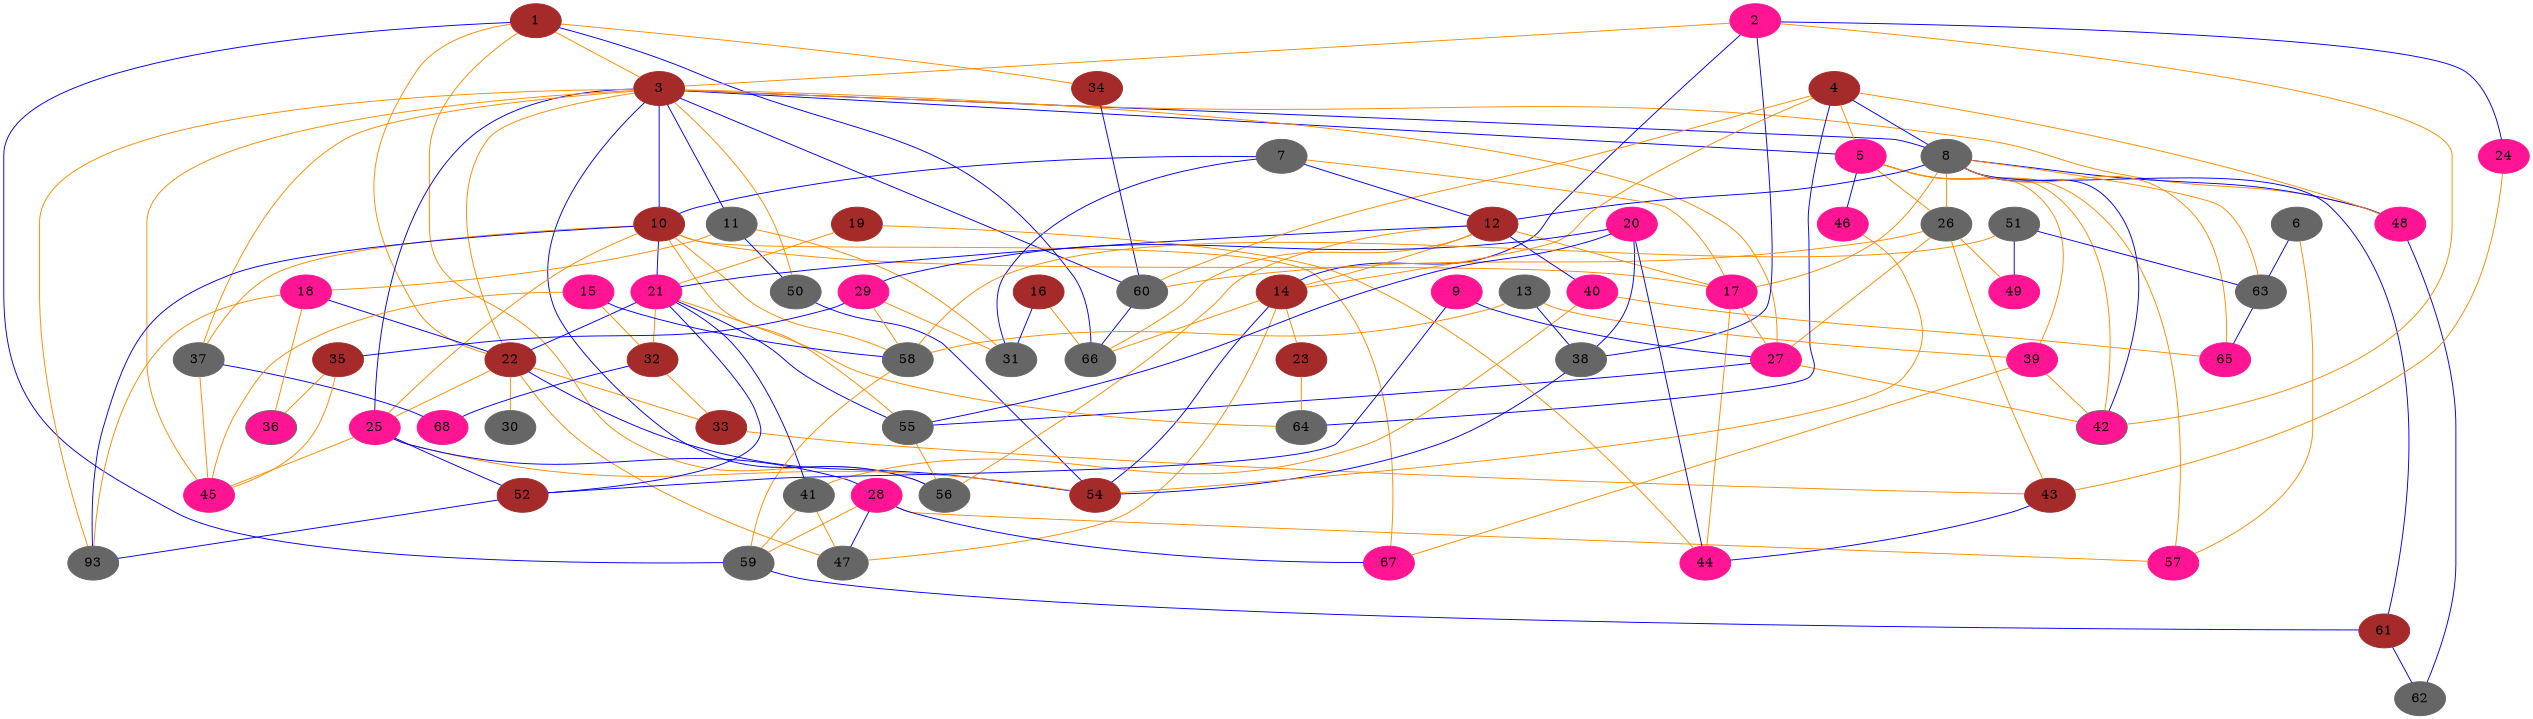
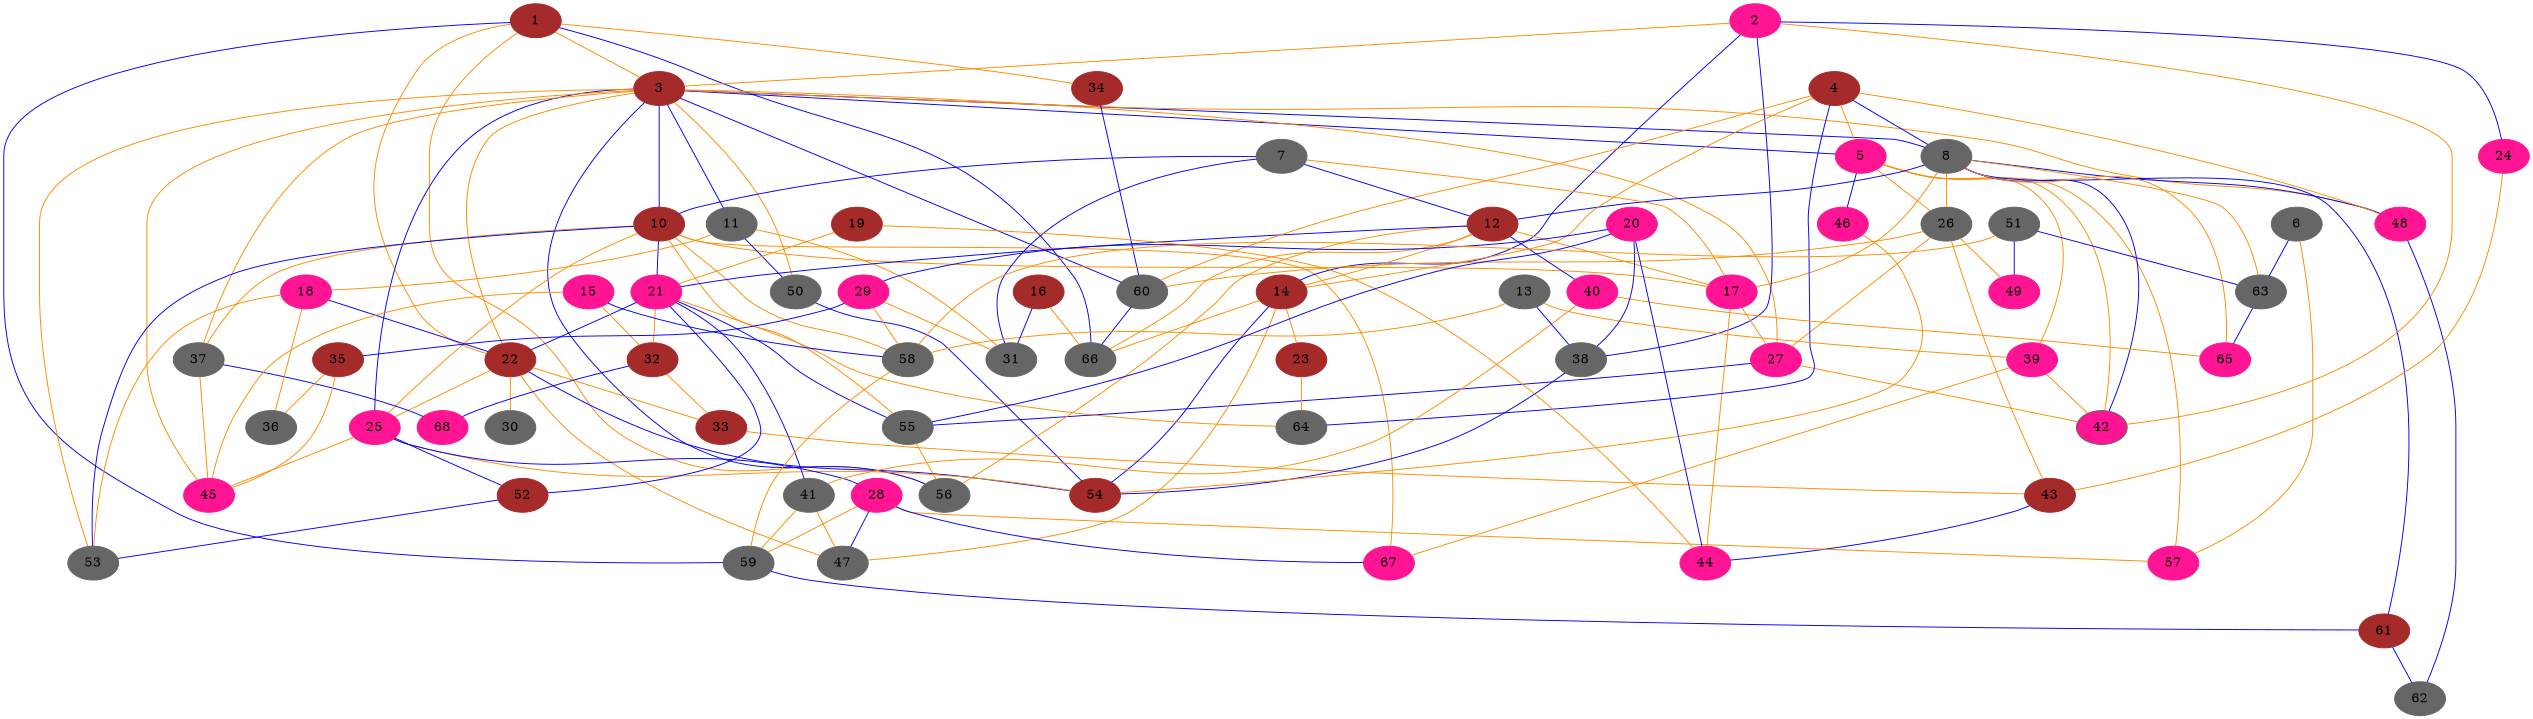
(1457, 292) -> none
(271, 428) -> (271, 428)
(93, 563) -> (93, 563)
